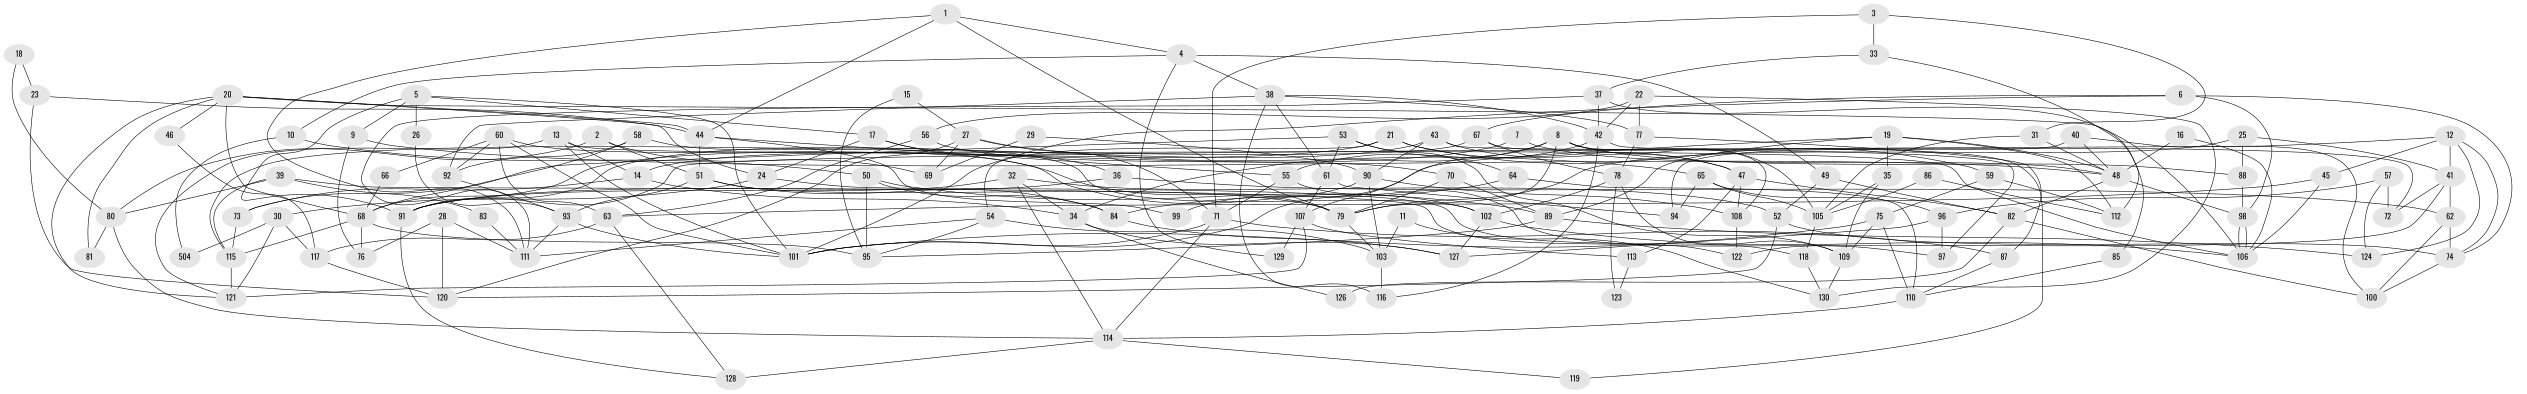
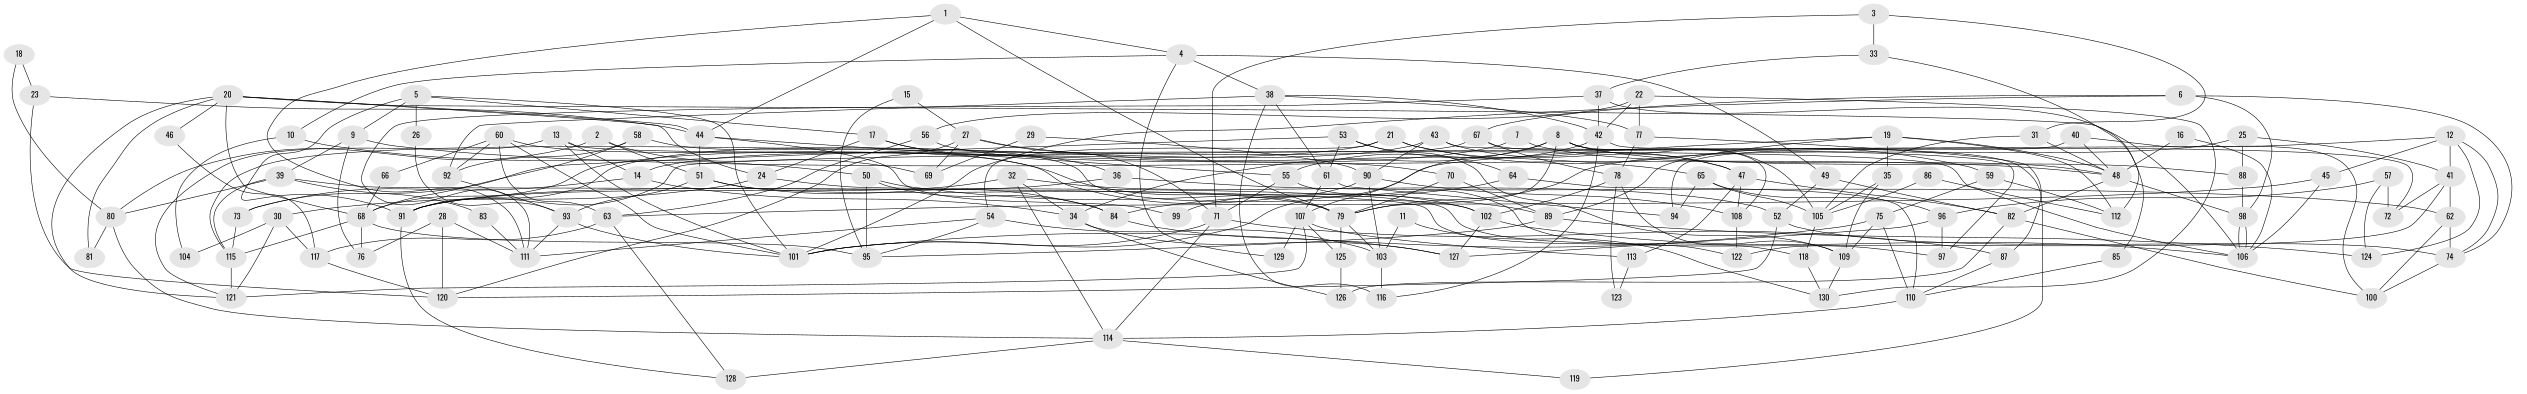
none -> (304, 163)
(185, 258) -> (185, 258)
none -> (1341, 258)
